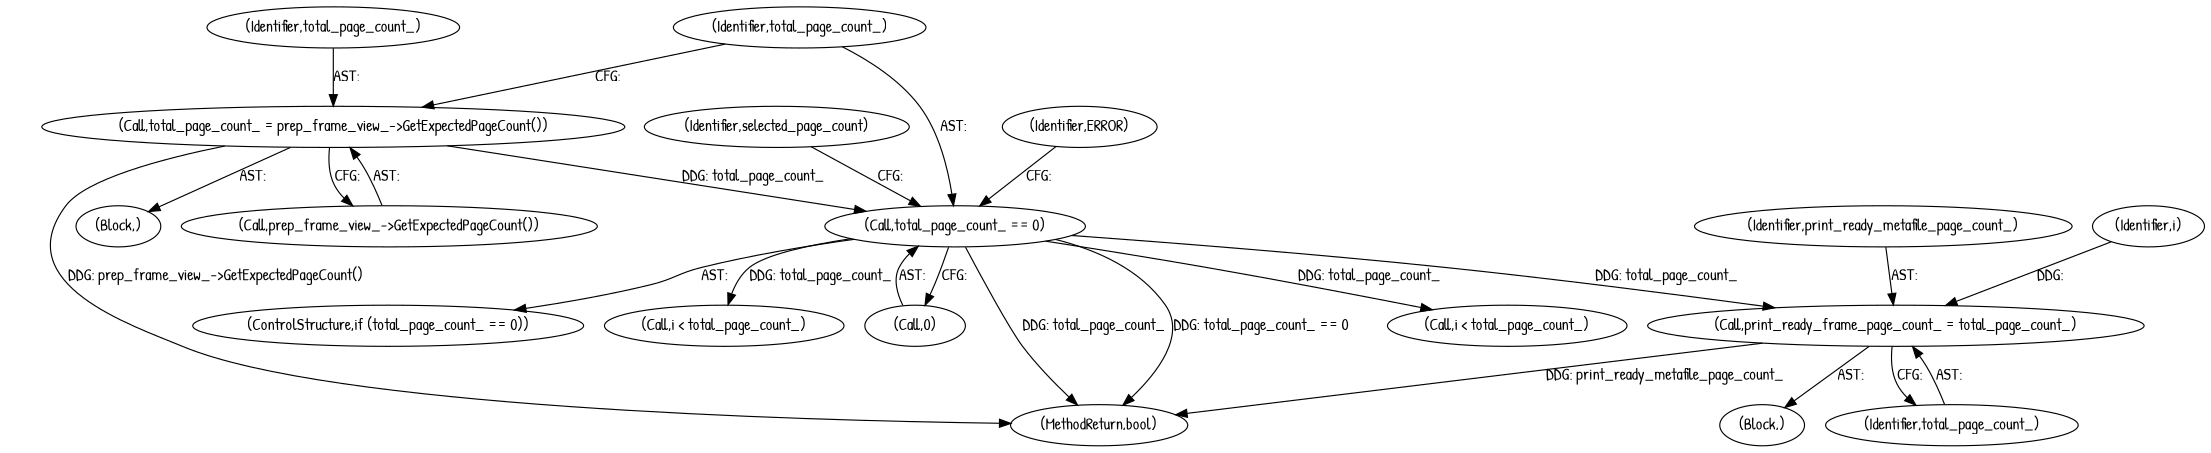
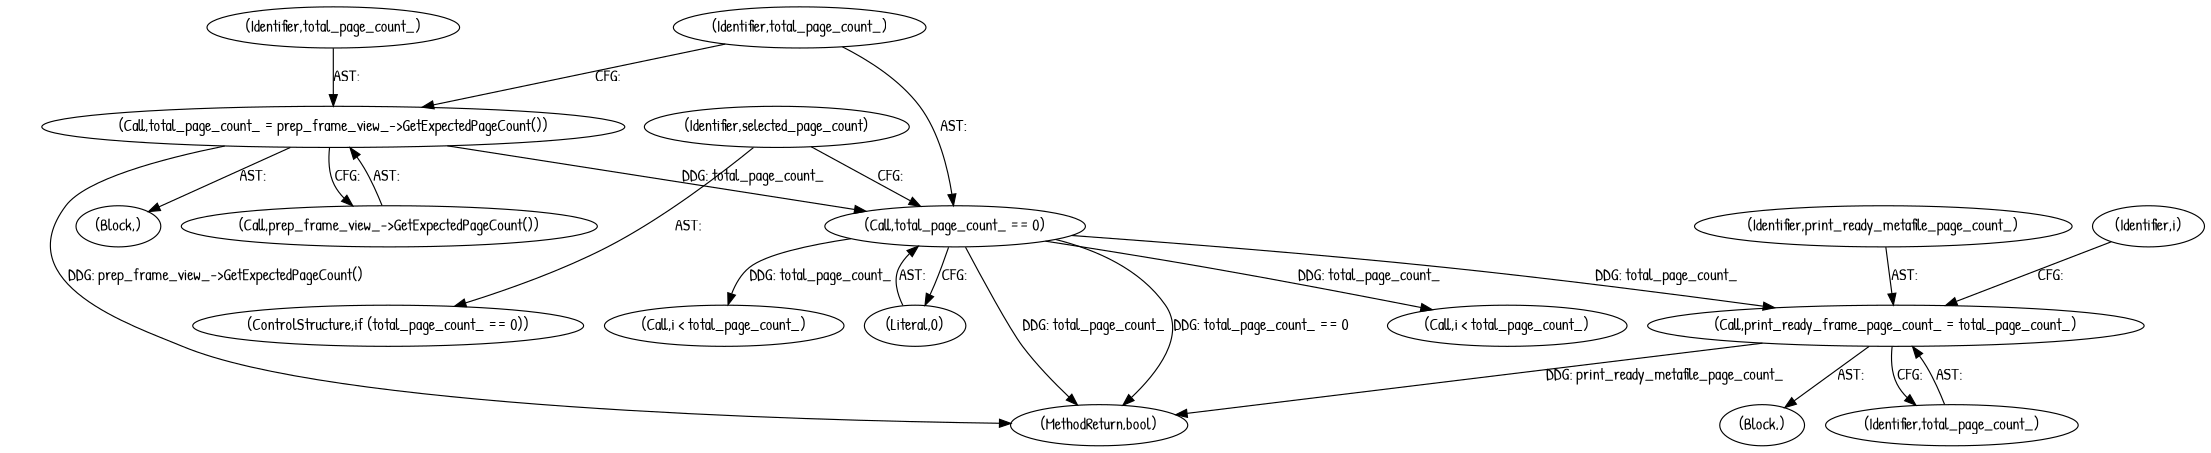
(1080, 127) -> none
(689, 271) -> (618, 241)
(2052, 276) -> (2052, 276)
(915, 326) -> (915, 326)
